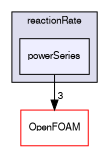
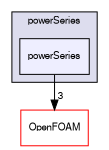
(55, 21) -> (55, 21)
